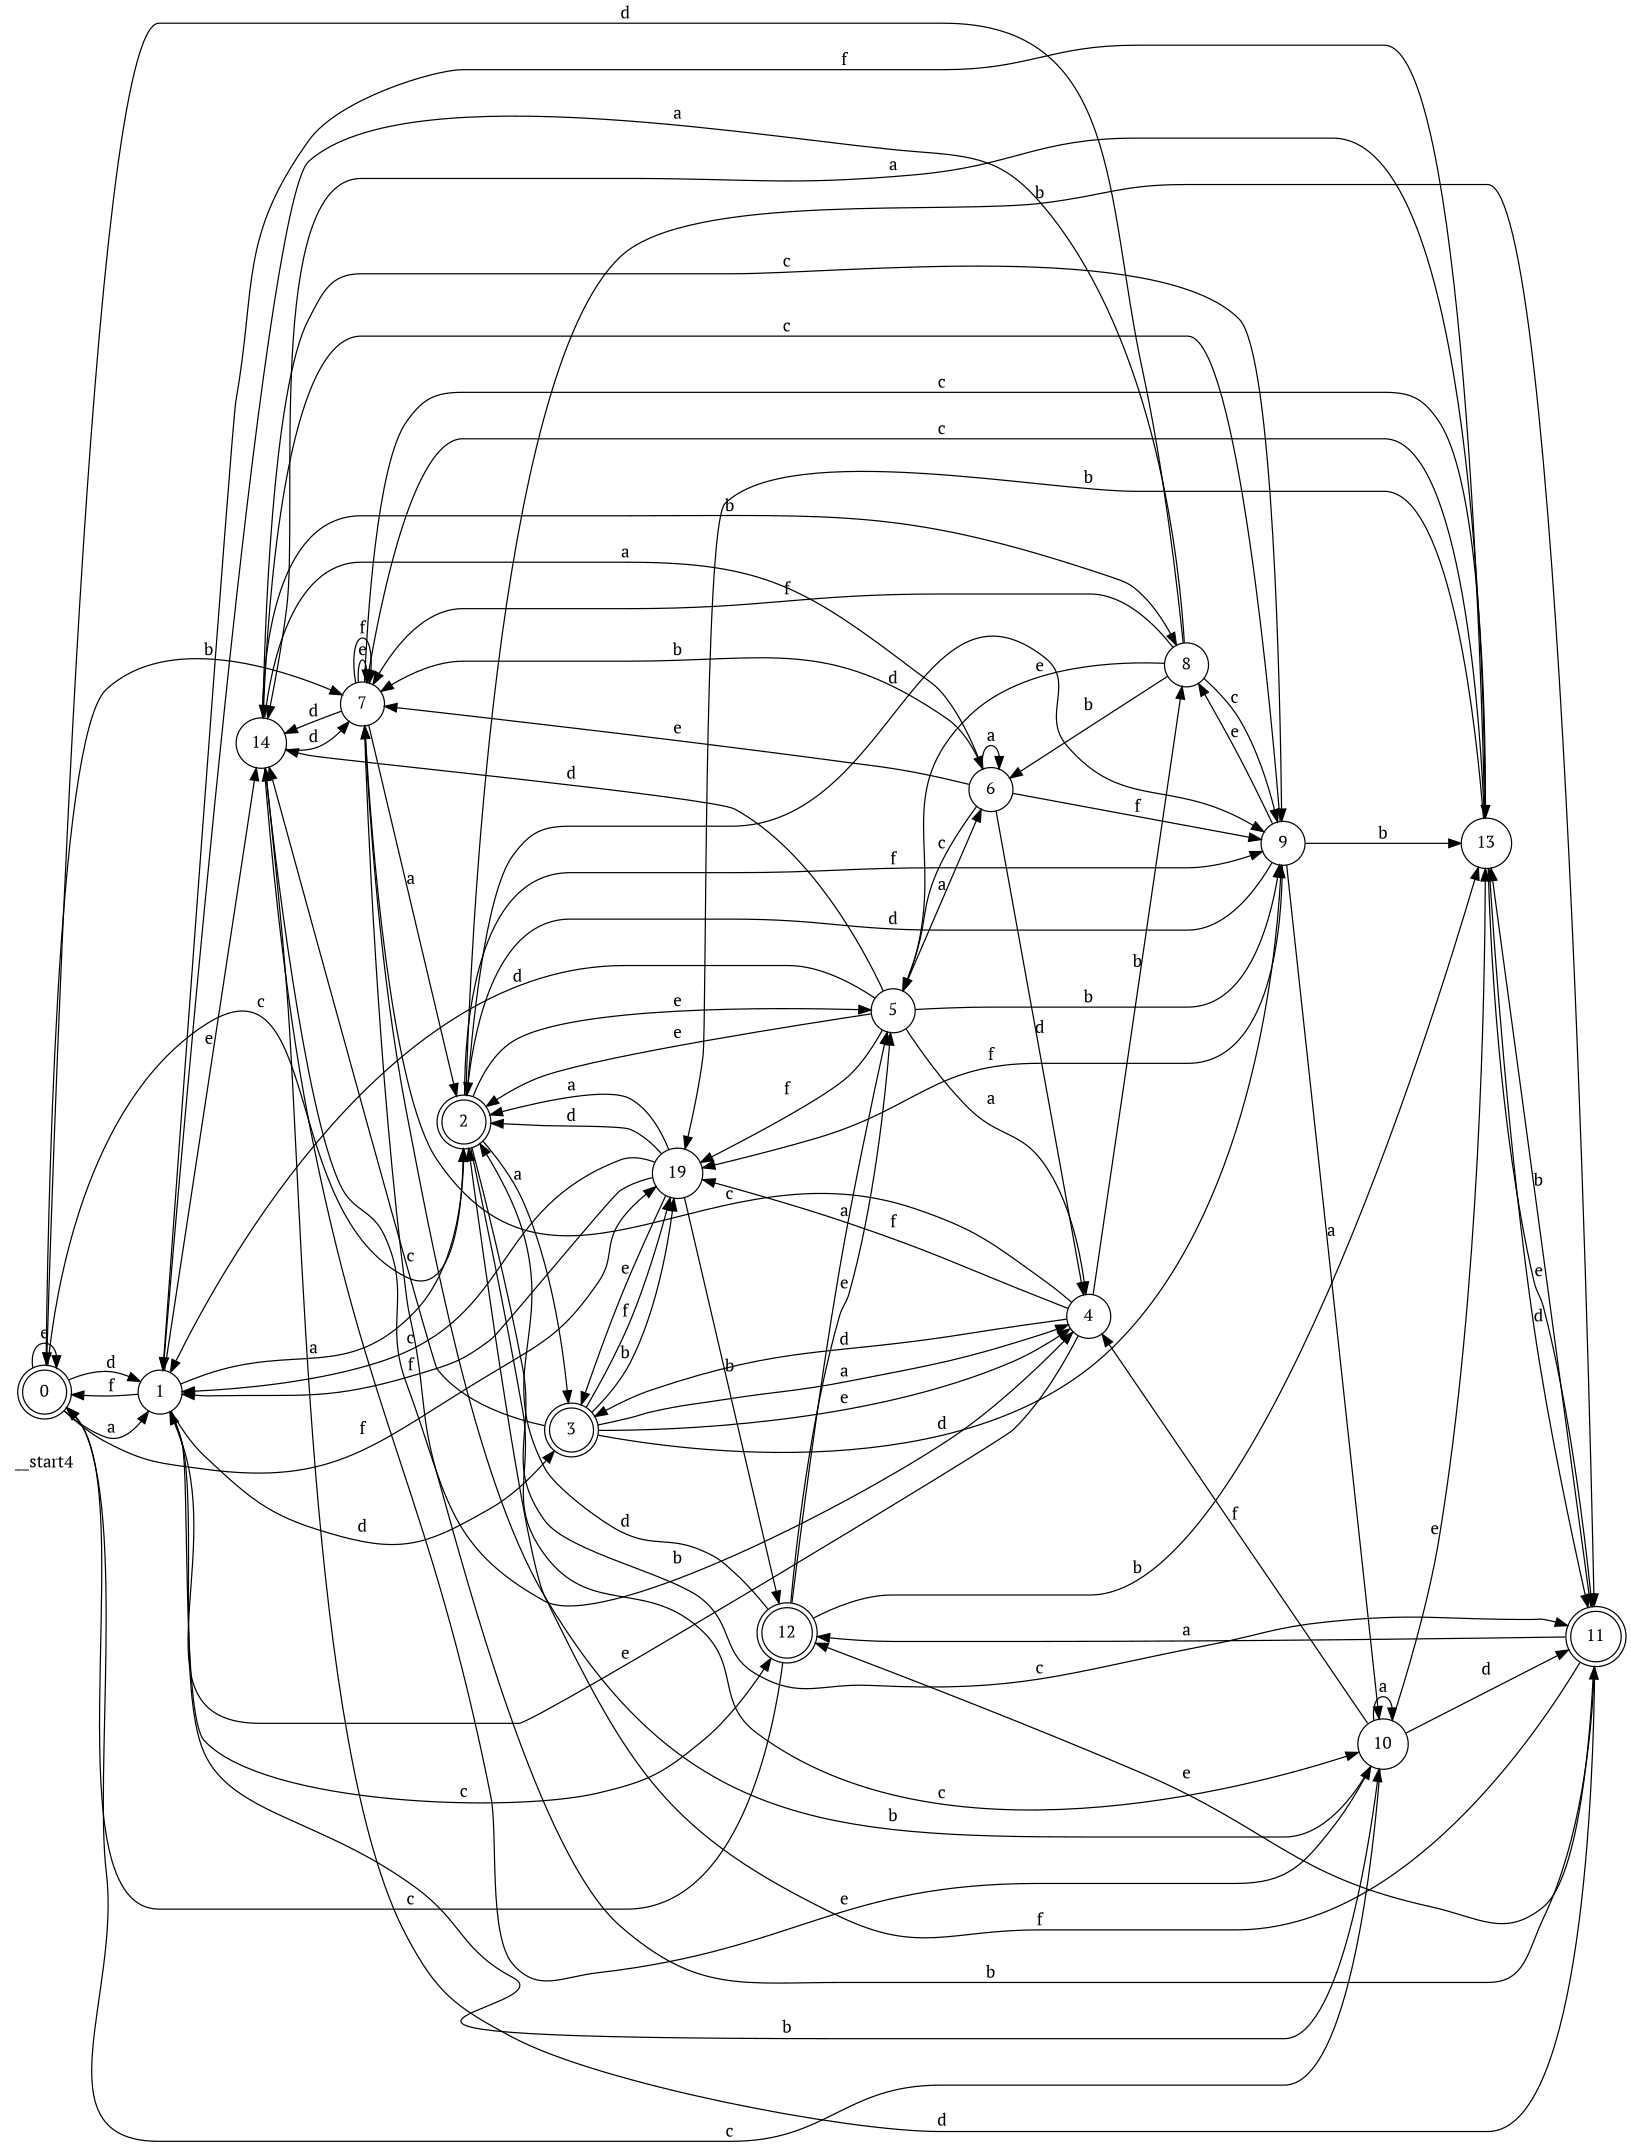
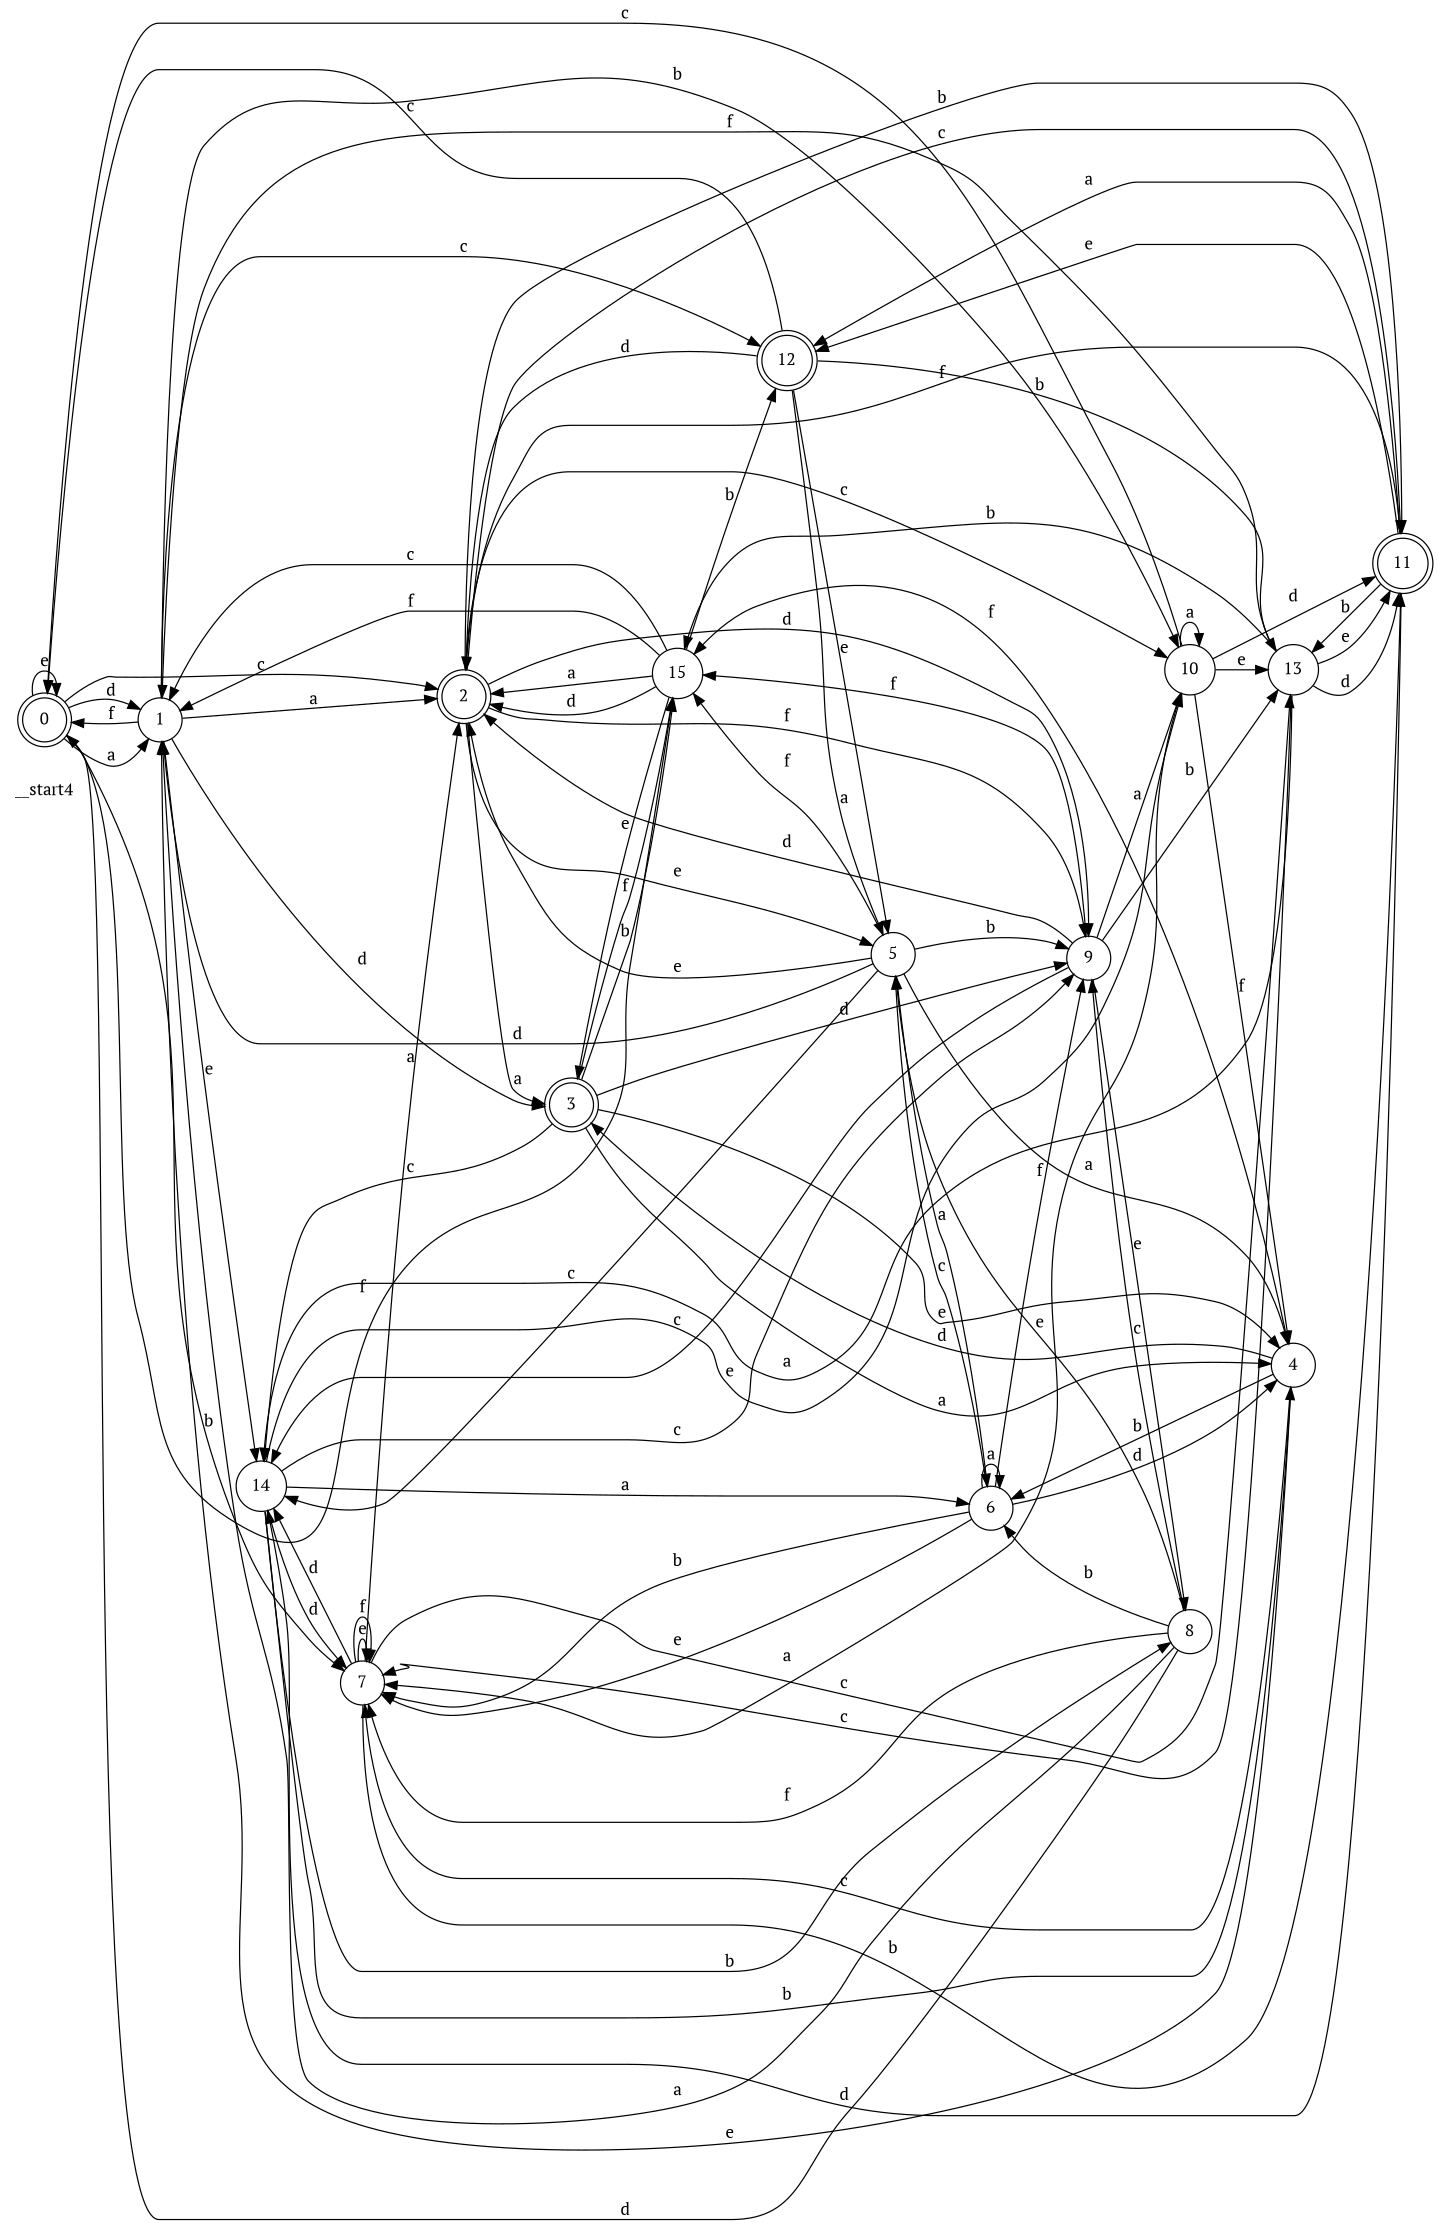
(572, 774) -> (572, 1274)
(1137, 997) -> (1142, 1437)
(678, 1173) -> (678, 673)
(893, 1817) -> (787, 1657)
